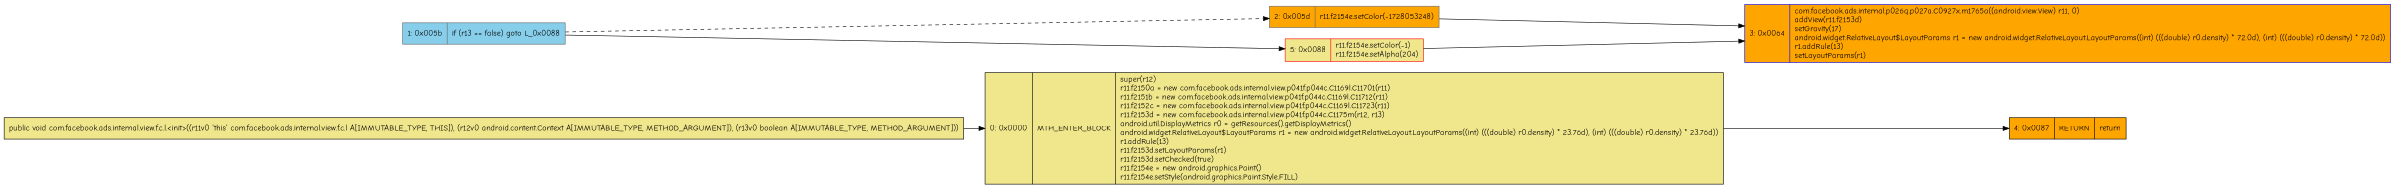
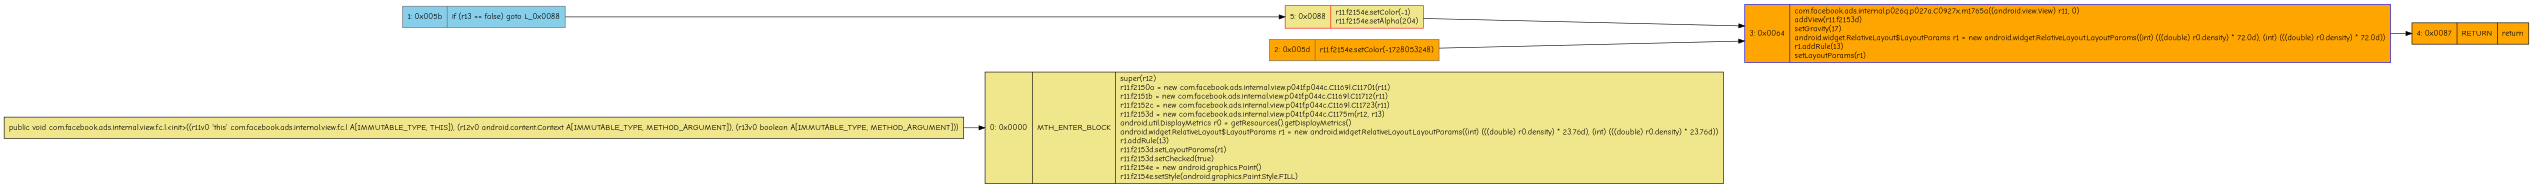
(914, 25) -> none
(1863, 128) -> (2398, 34)
